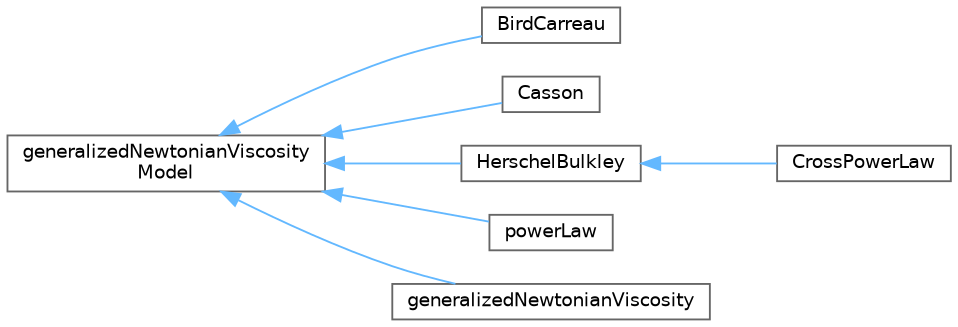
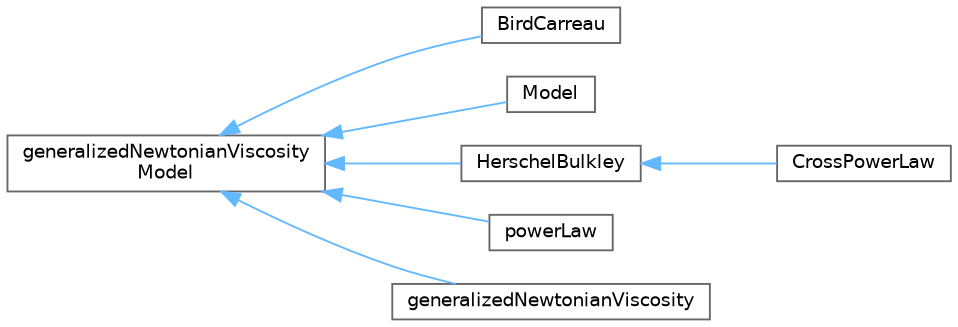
(551, 94) -> (551, 94)
